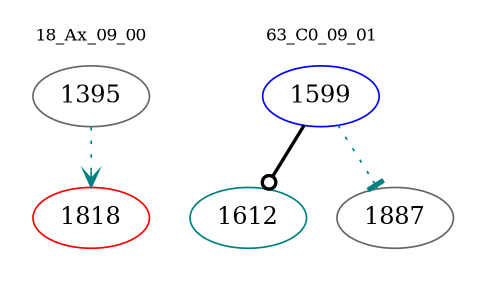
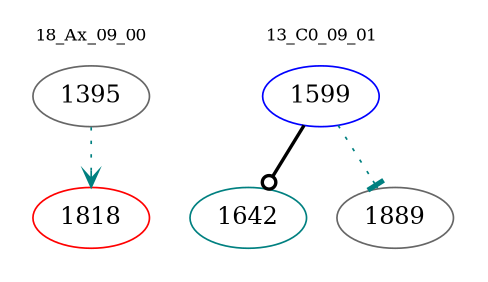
(322, 36) -> (322, 36)
(248, 218) -> (248, 218)
(395, 218) -> (395, 218)
